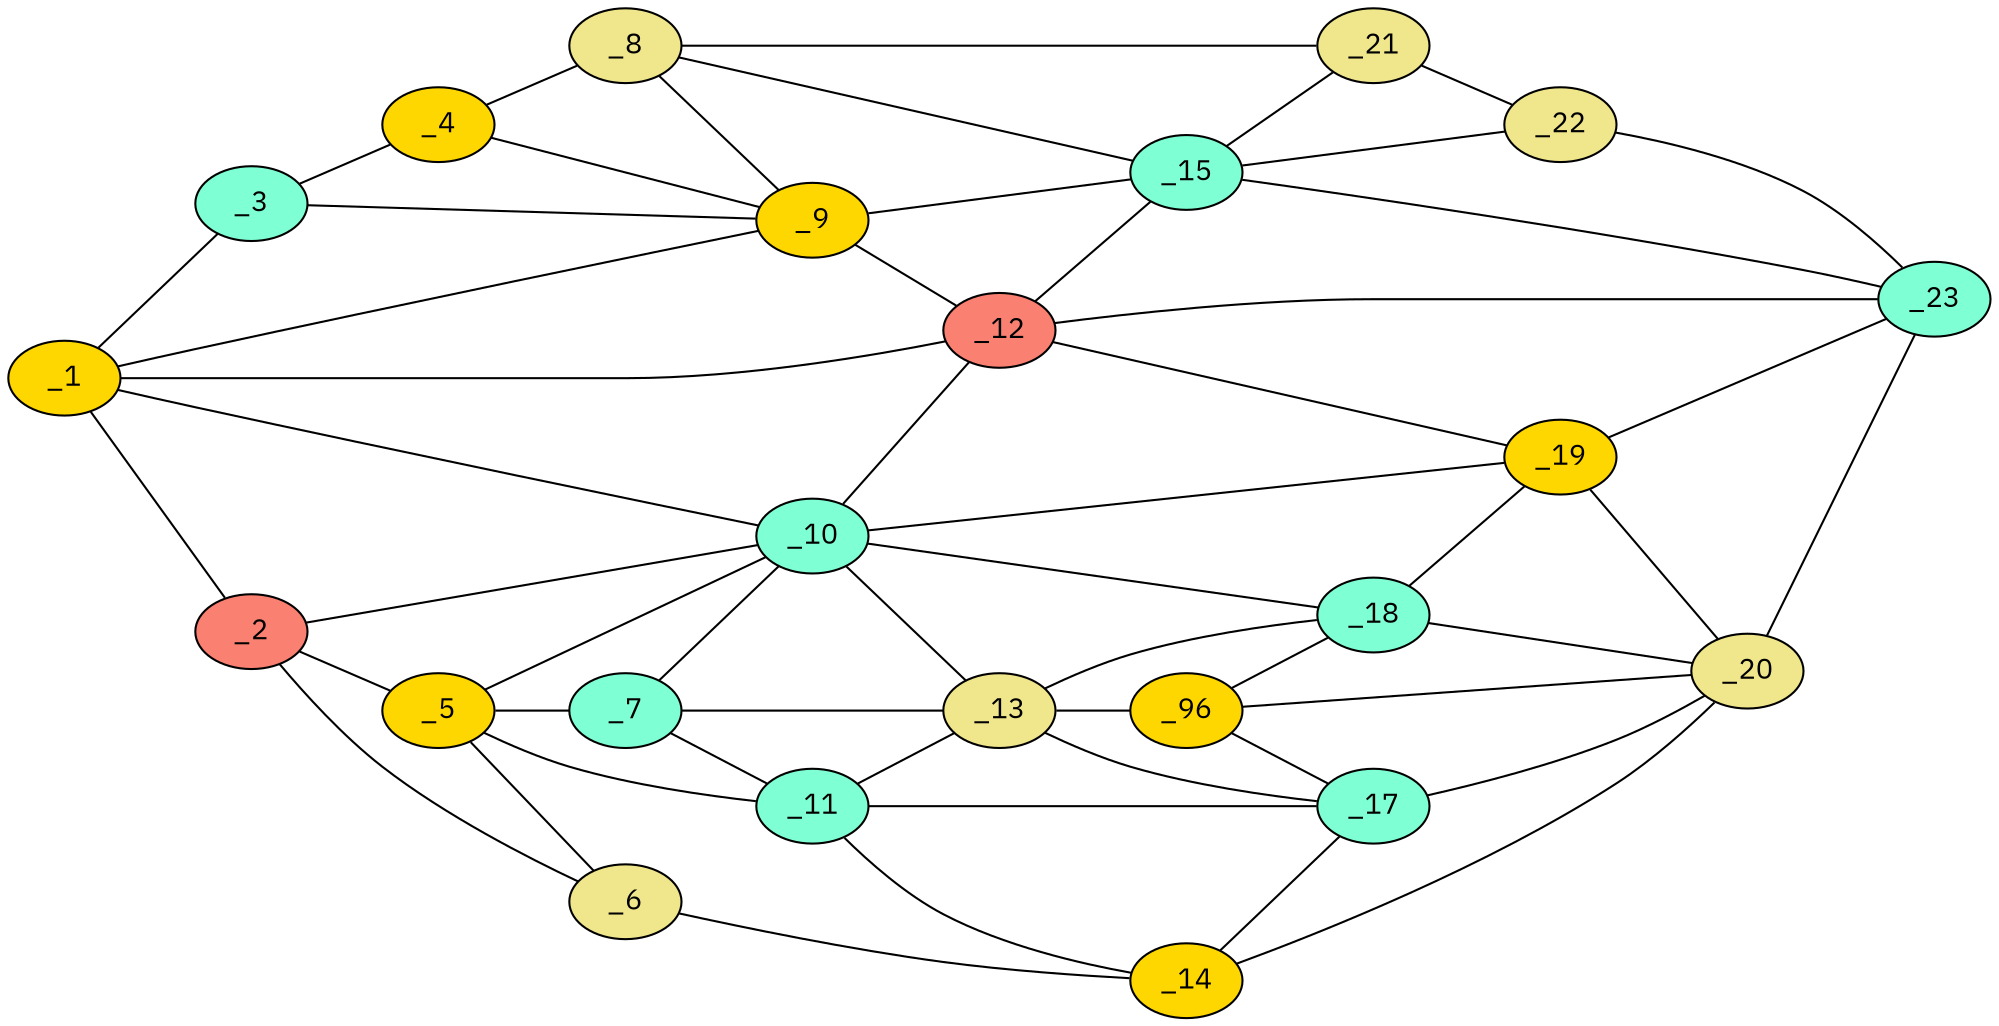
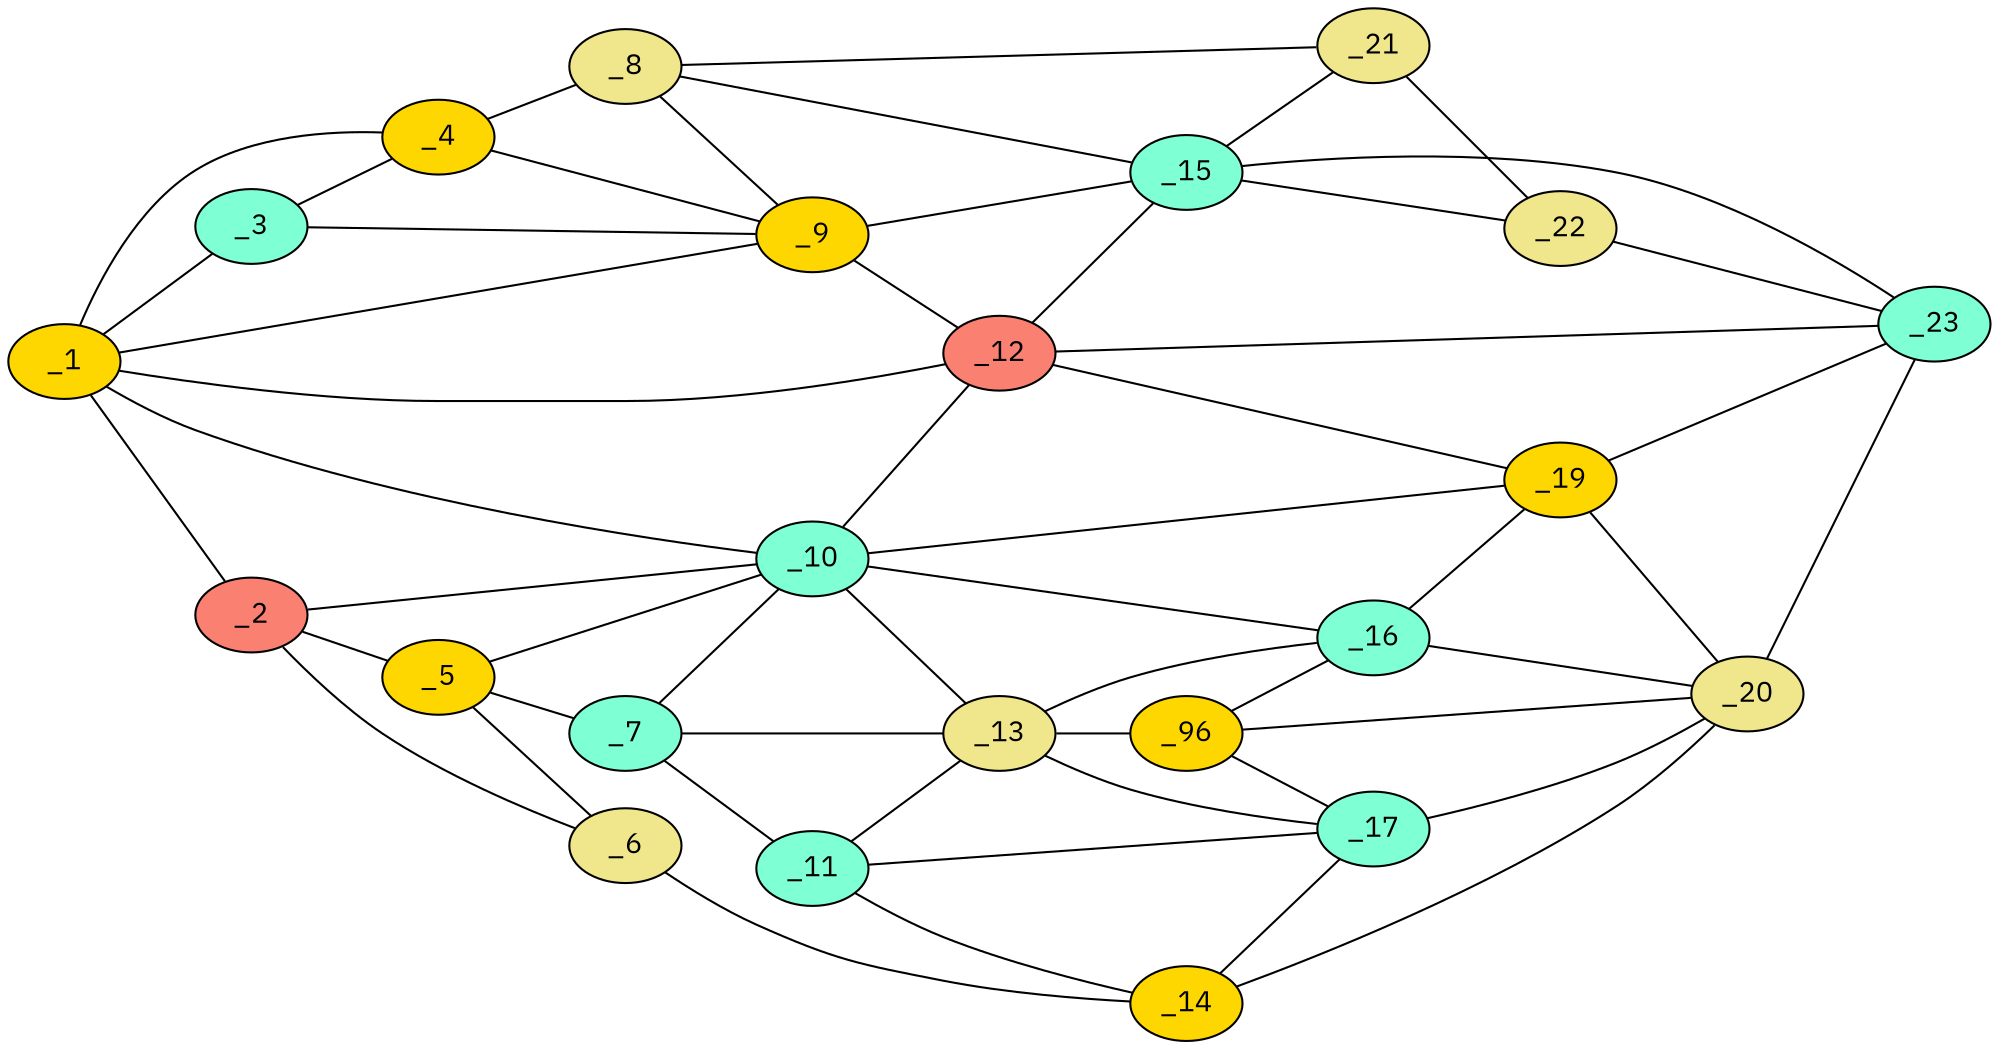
none -> (194, 171)
(1373, 615) -> (1373, 638)
(617, 779) -> none
